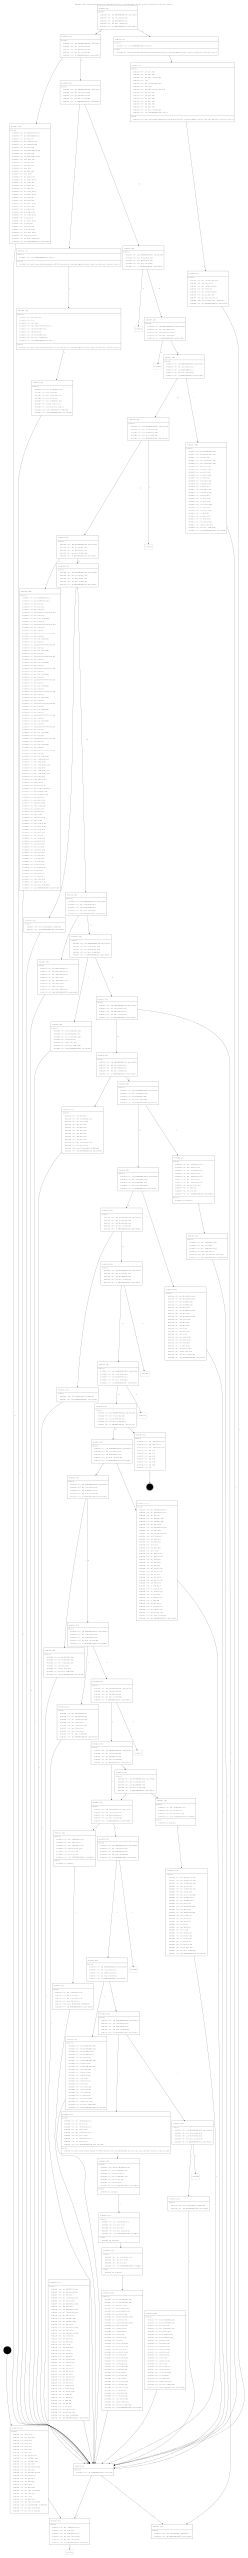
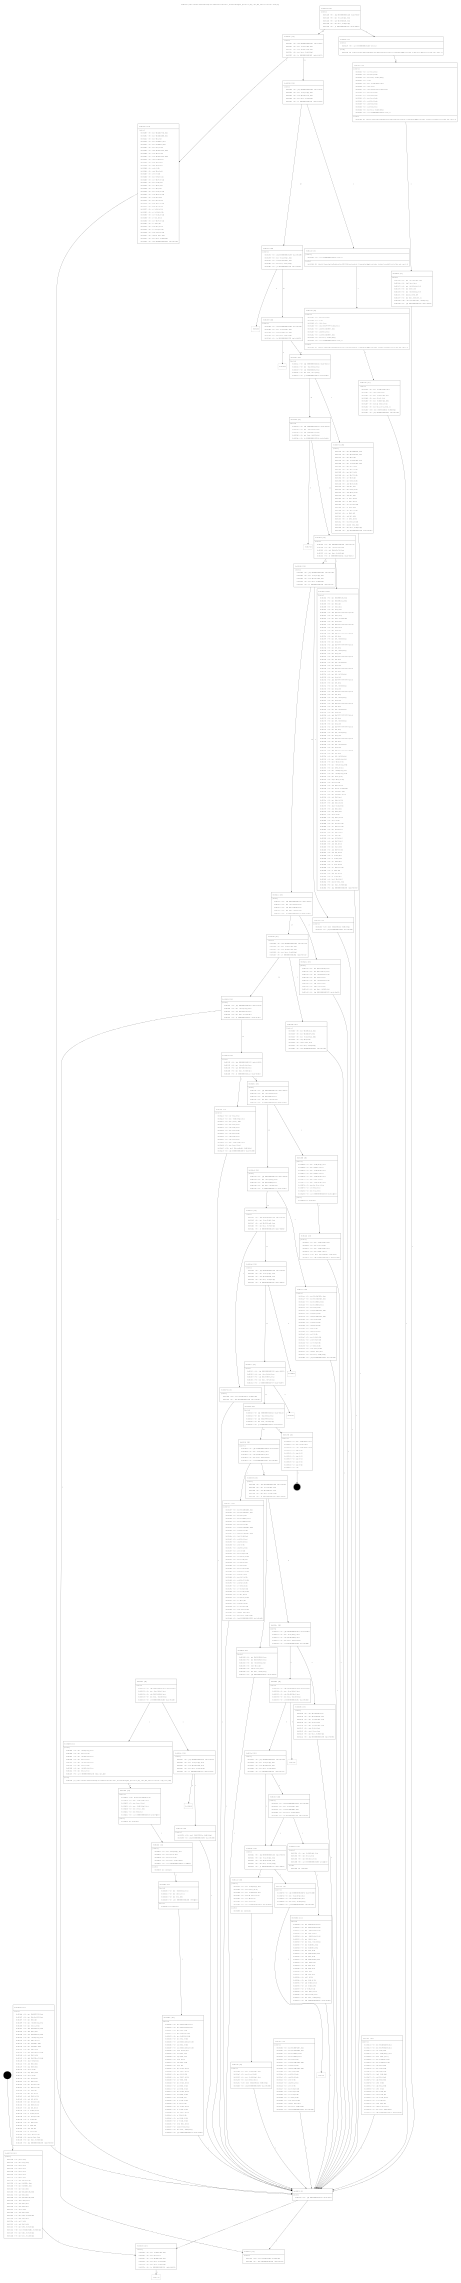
(107, 1970) -> none
